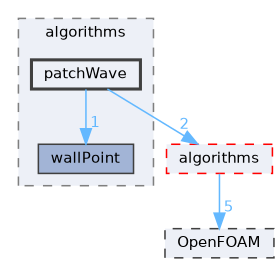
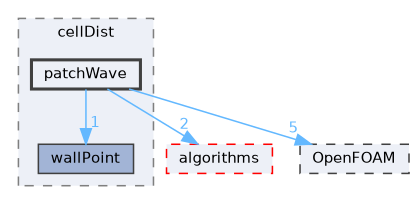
(86, 33) -> (86, 33)
(219, 193) -> (213, 114)
